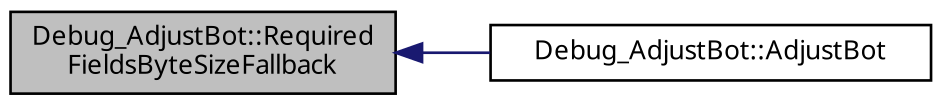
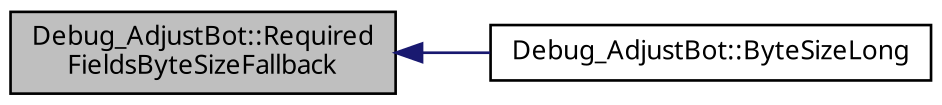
(711, 53) -> (711, 53)
